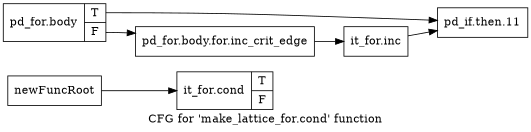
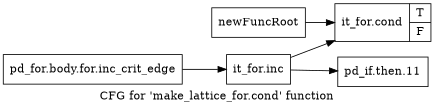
(55, 23) -> none
none -> (309, 50)
